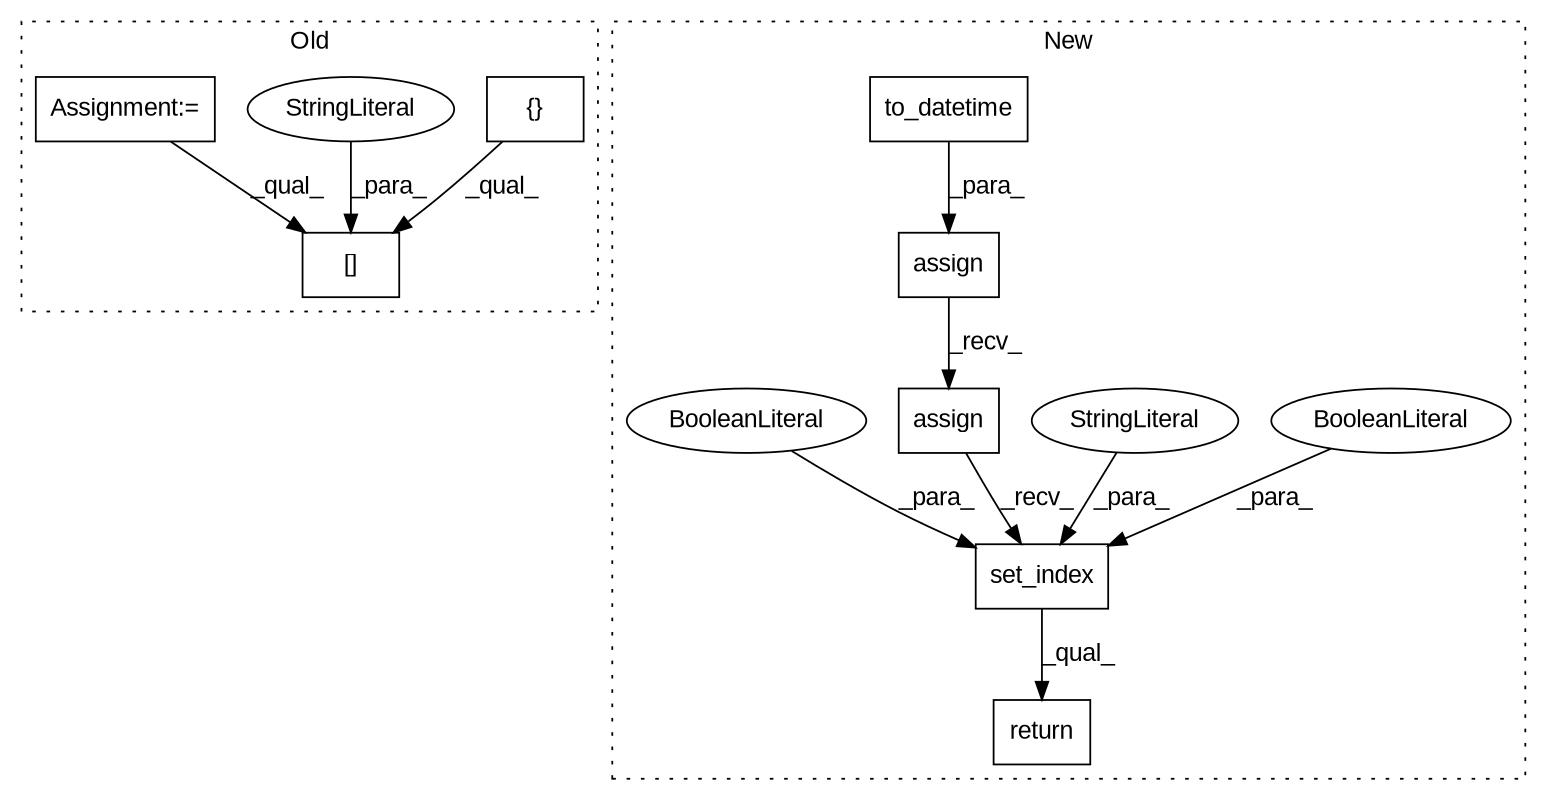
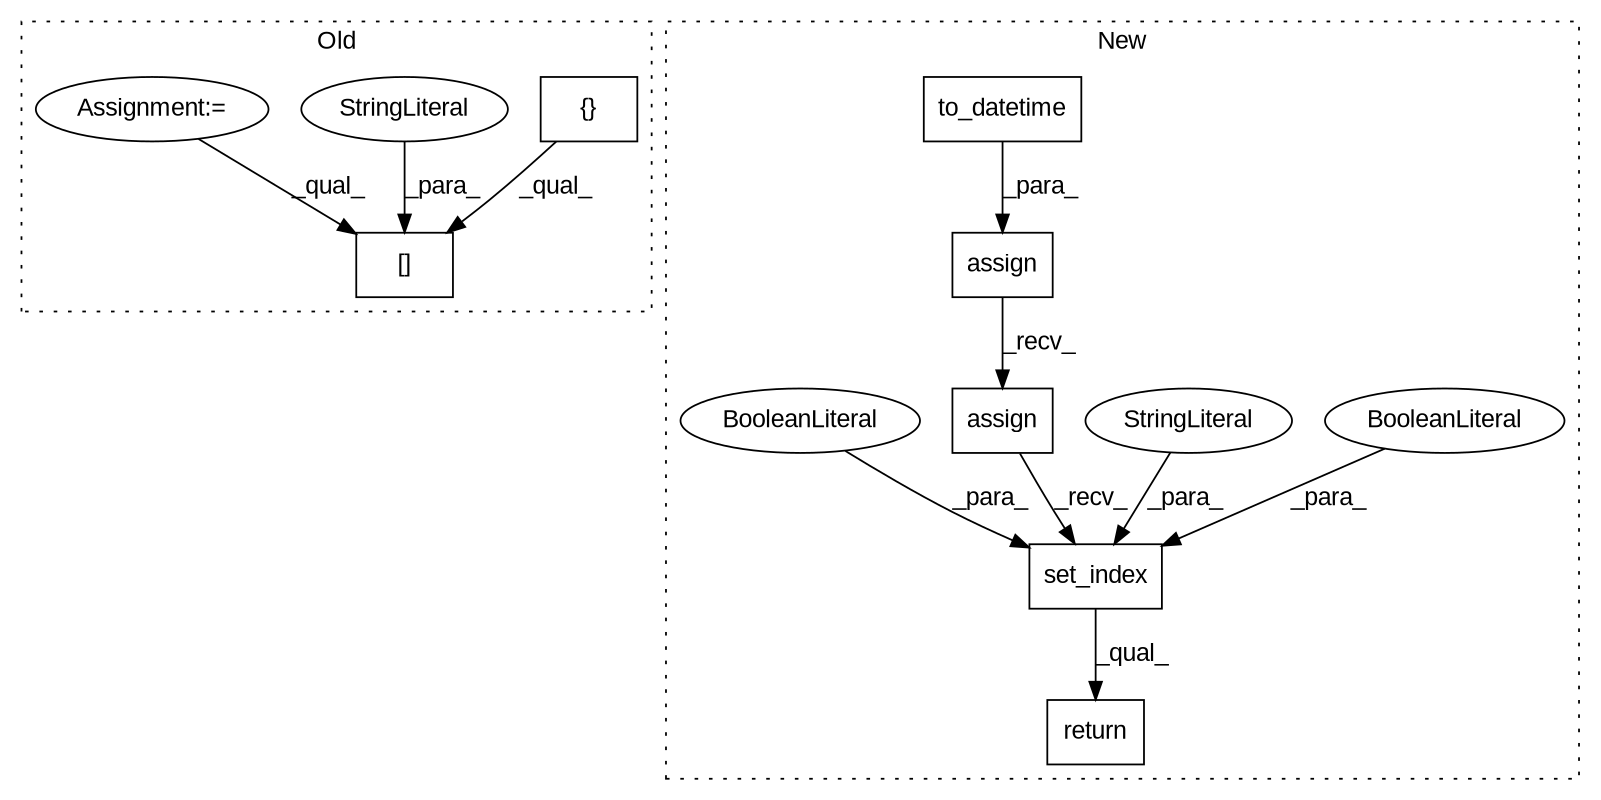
(125, 109) -> (152, 109)
